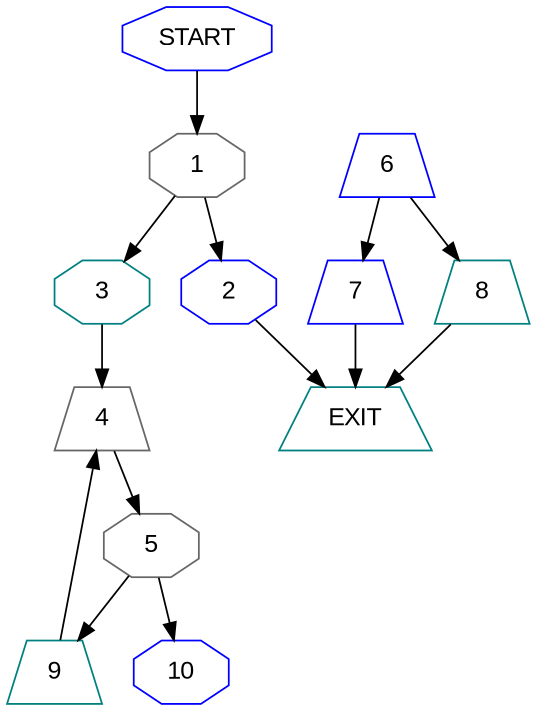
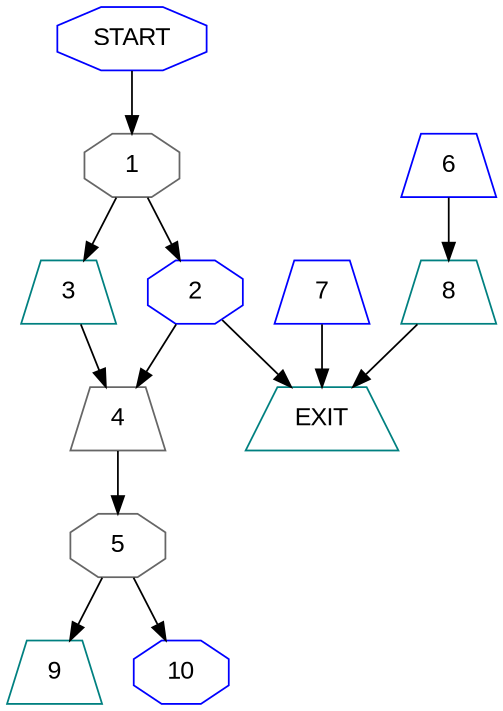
(373, 220) -> none
(102, 292) -> (69, 292)
(77, 554) -> (161, 348)
